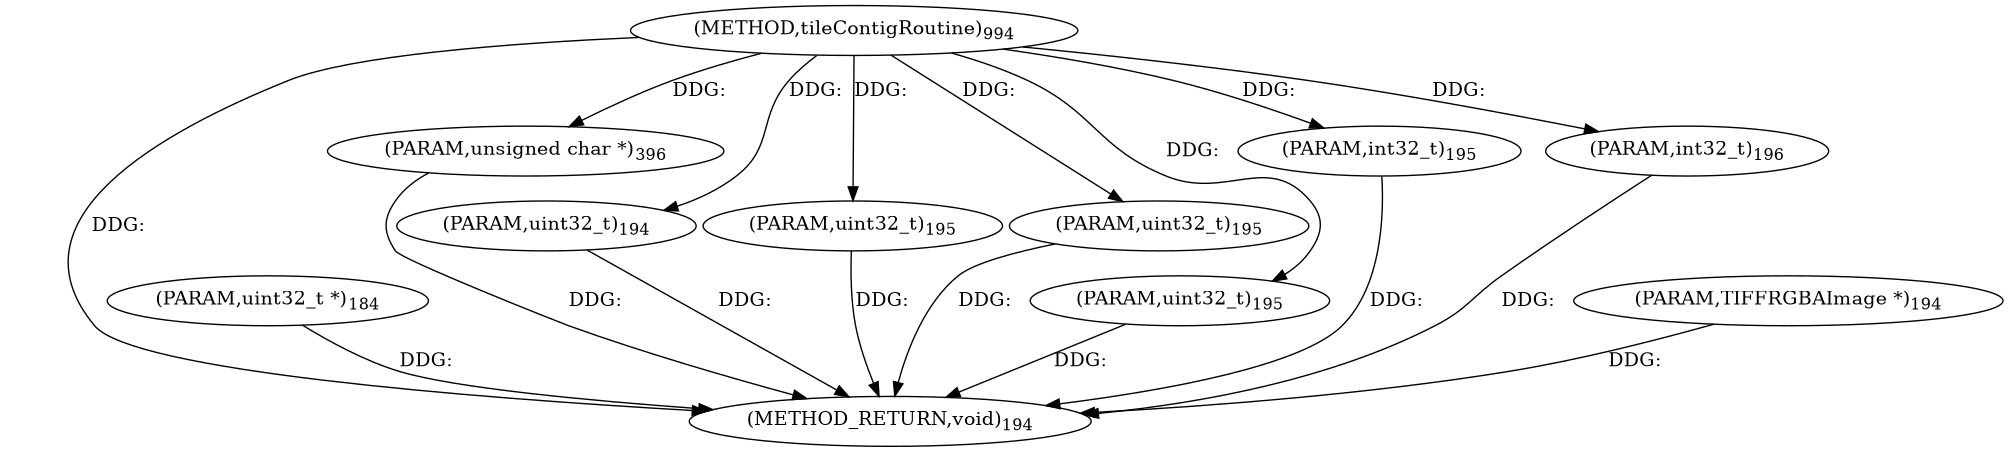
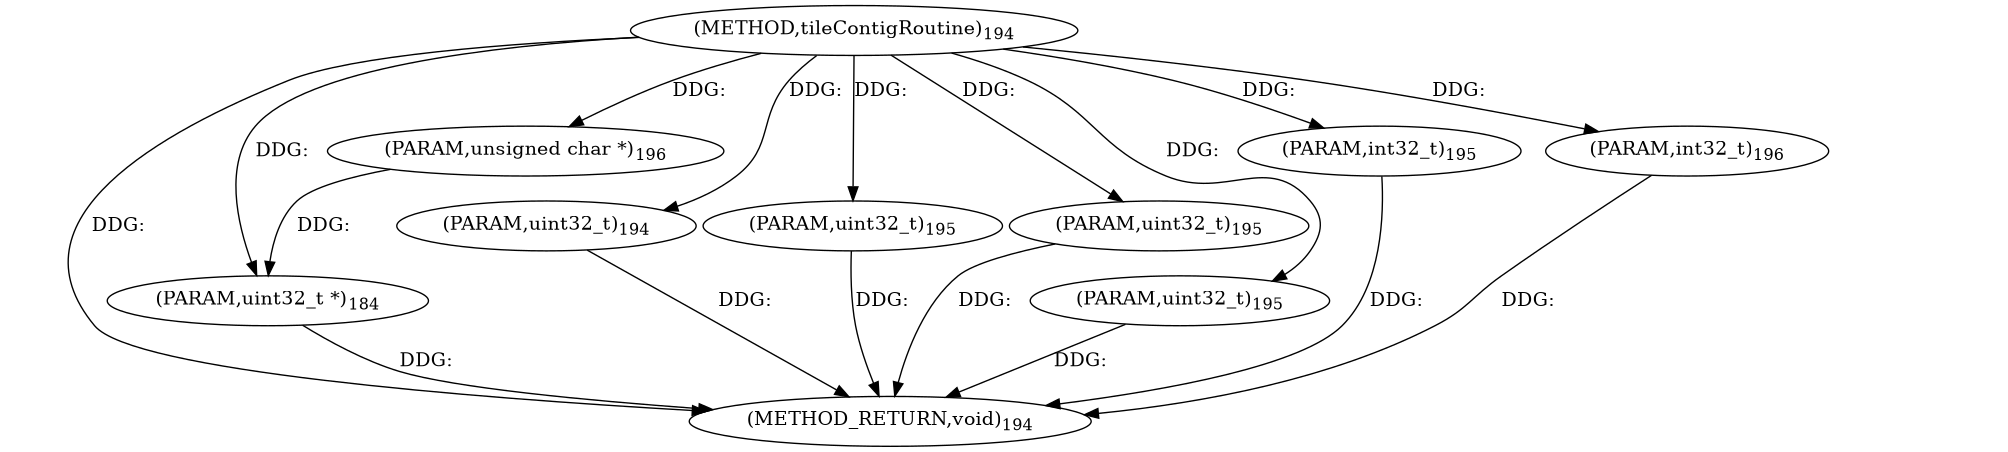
(999, 28) -> (999, 28)
none -> (370, 72)
(651, 149) -> (651, 149)
(1788, 301) -> none
(545, 316) -> (310, 192)
